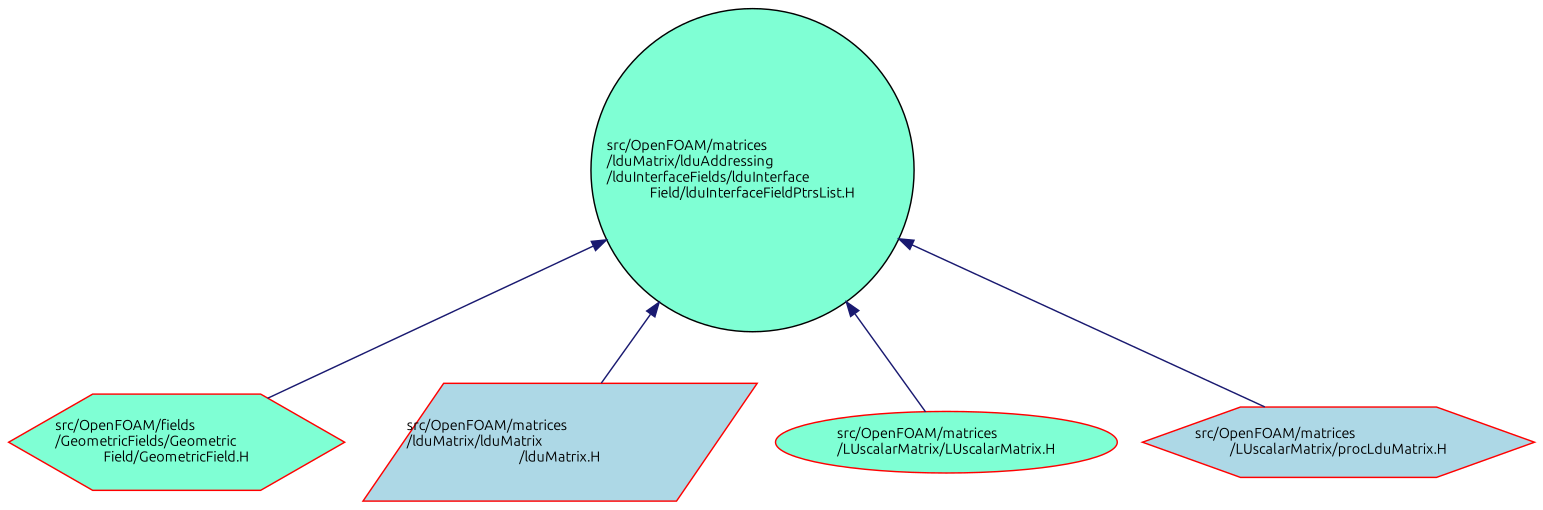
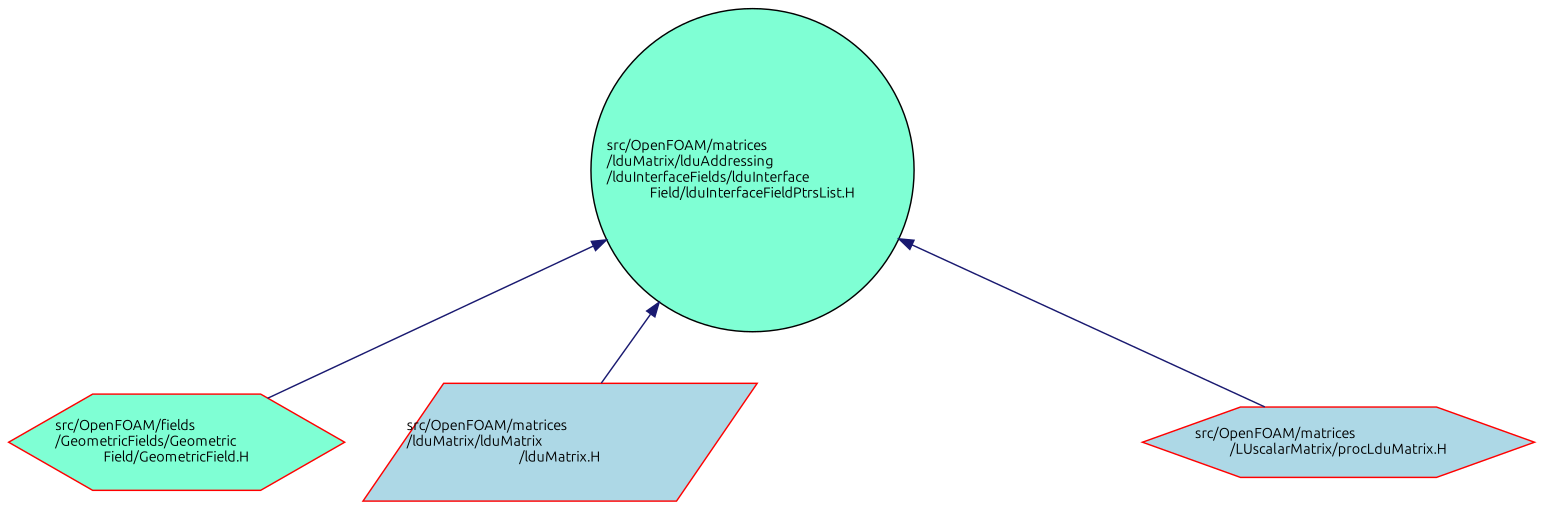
(946, 442) -> none
